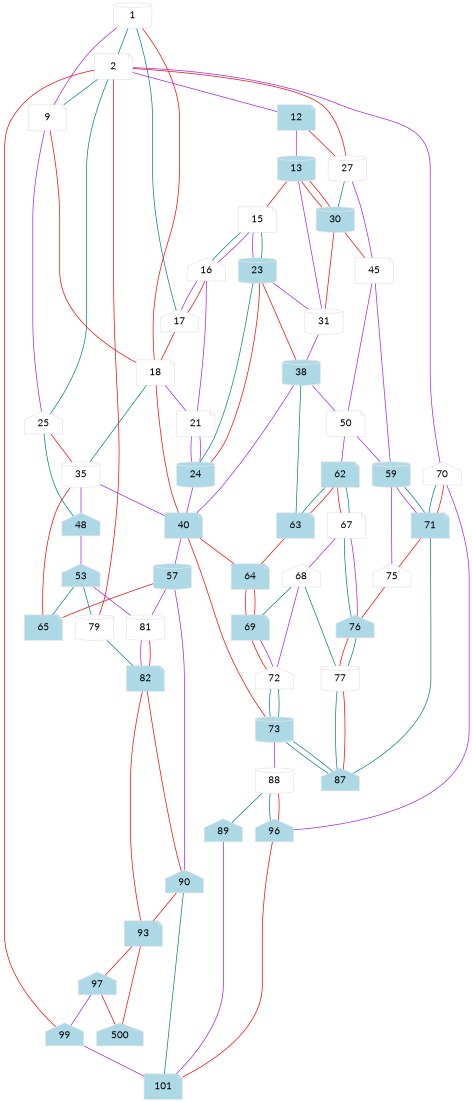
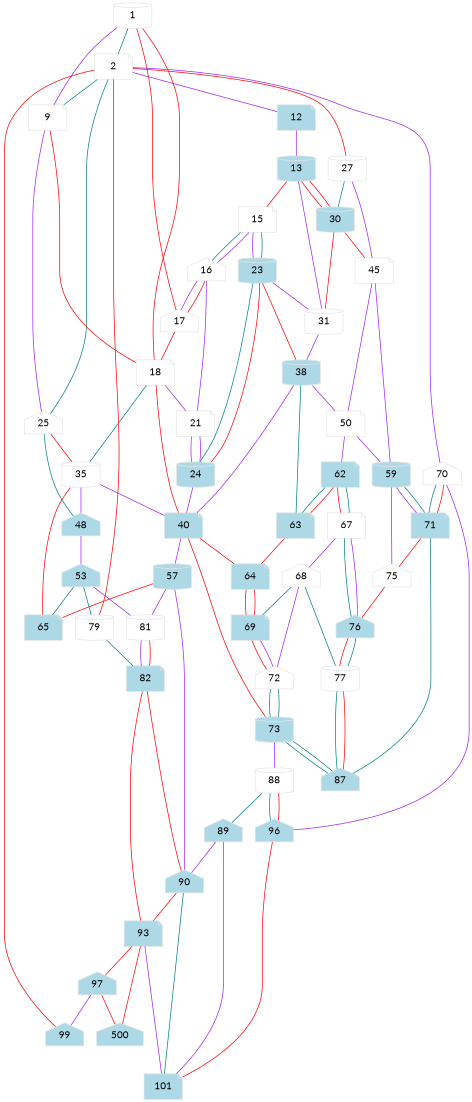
(322, 143) -> none
(153, 170) -> (153, 170)
none -> (204, 857)
(114, 1061) -> (153, 1010)
